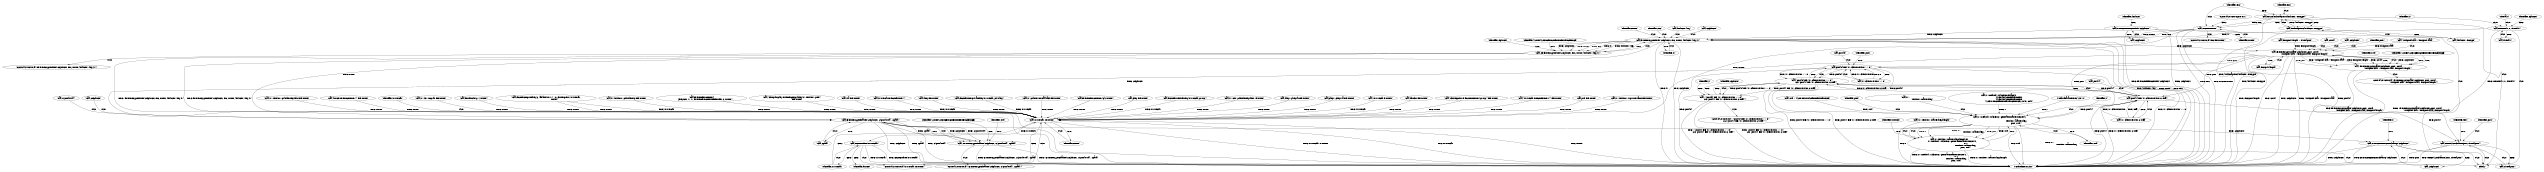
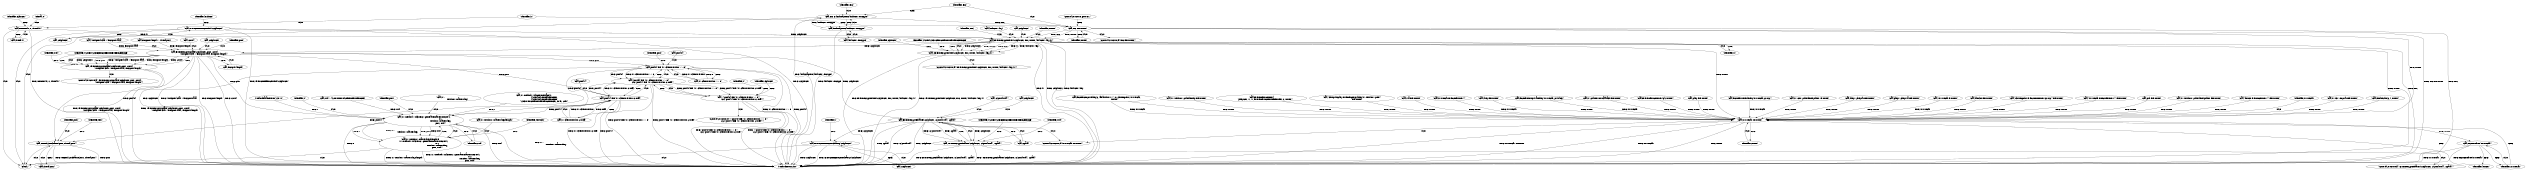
(2417, 34) -> (849, 34)
(1632, 98) -> none
(1028, 131) -> (2445, 131)
(864, 162) -> (1013, 127)
